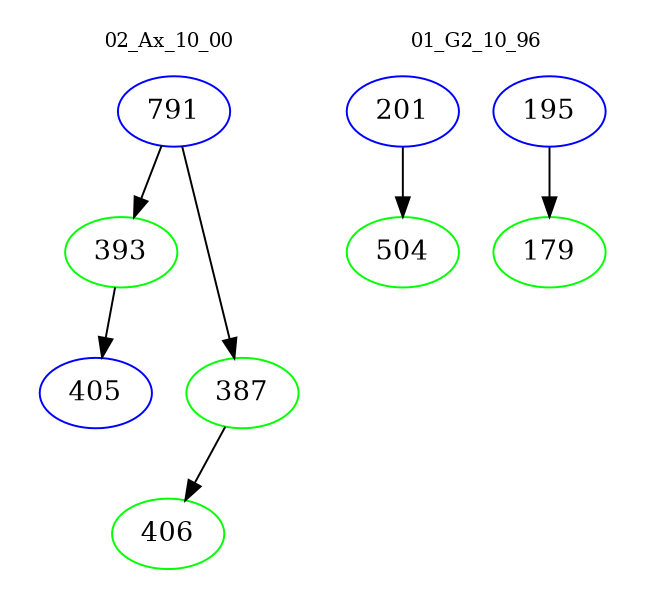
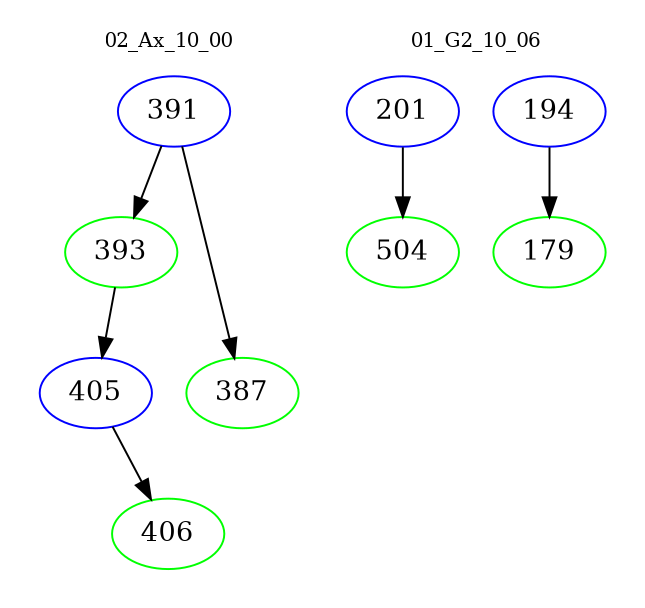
(476, 42) -> (476, 42)
(174, 111) -> (174, 111)
(550, 111) -> (550, 111)
(210, 455) -> (127, 454)
